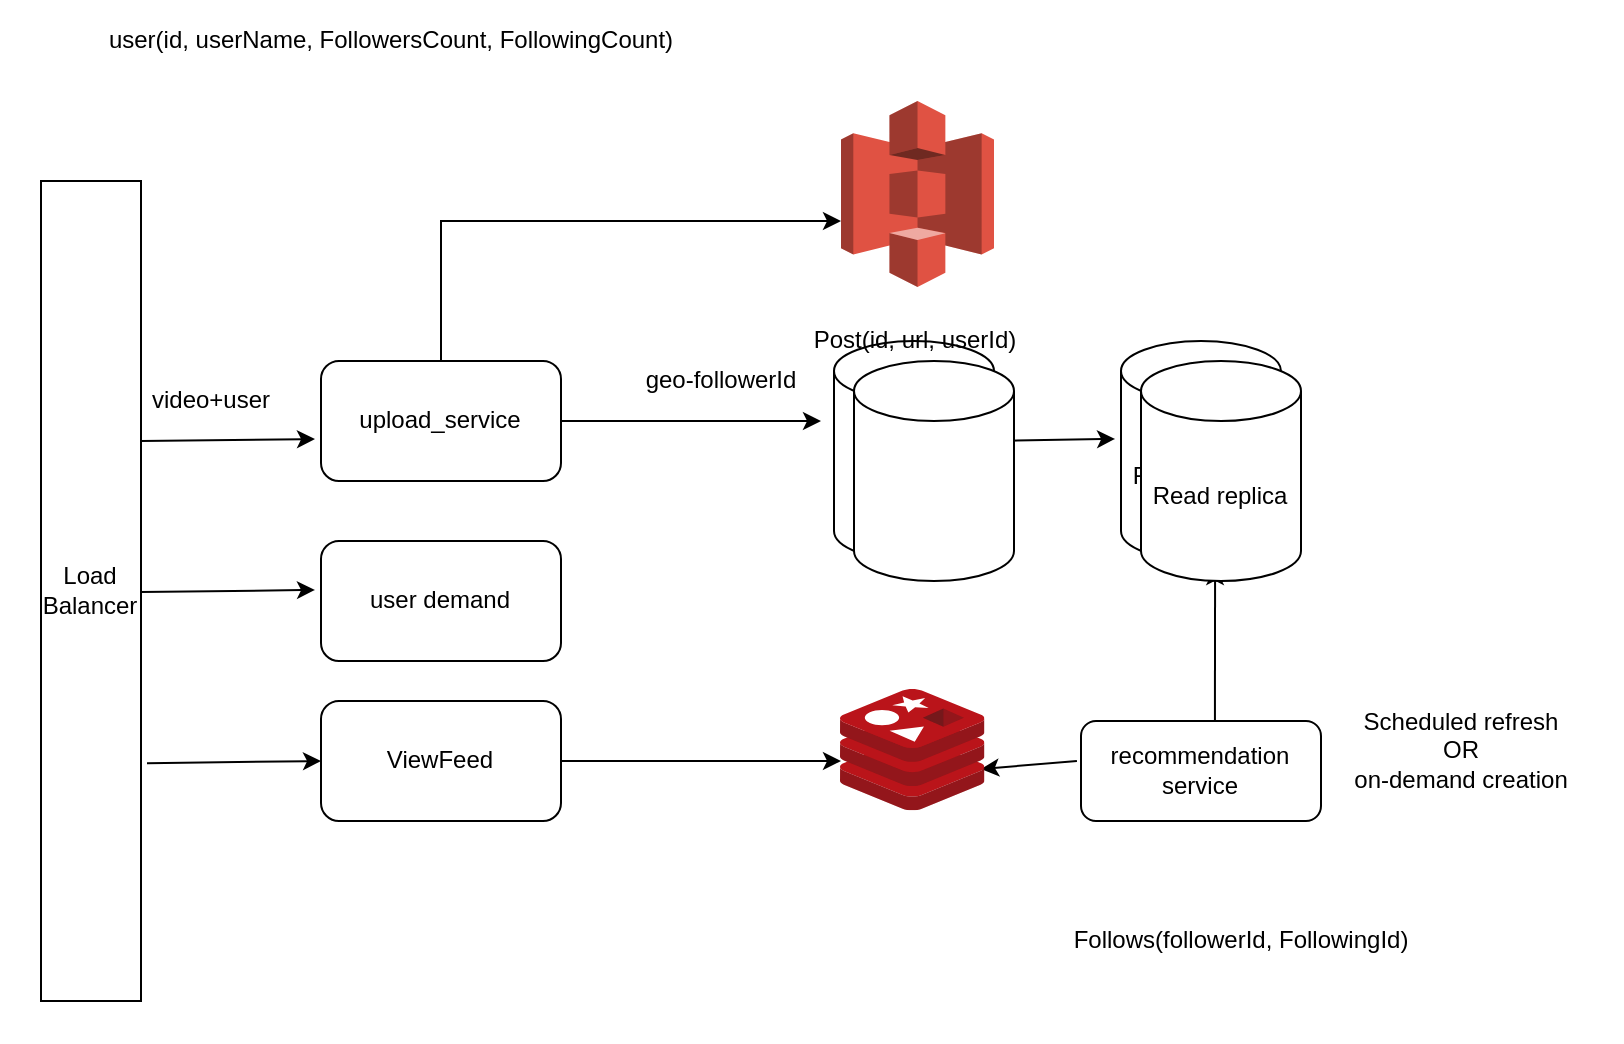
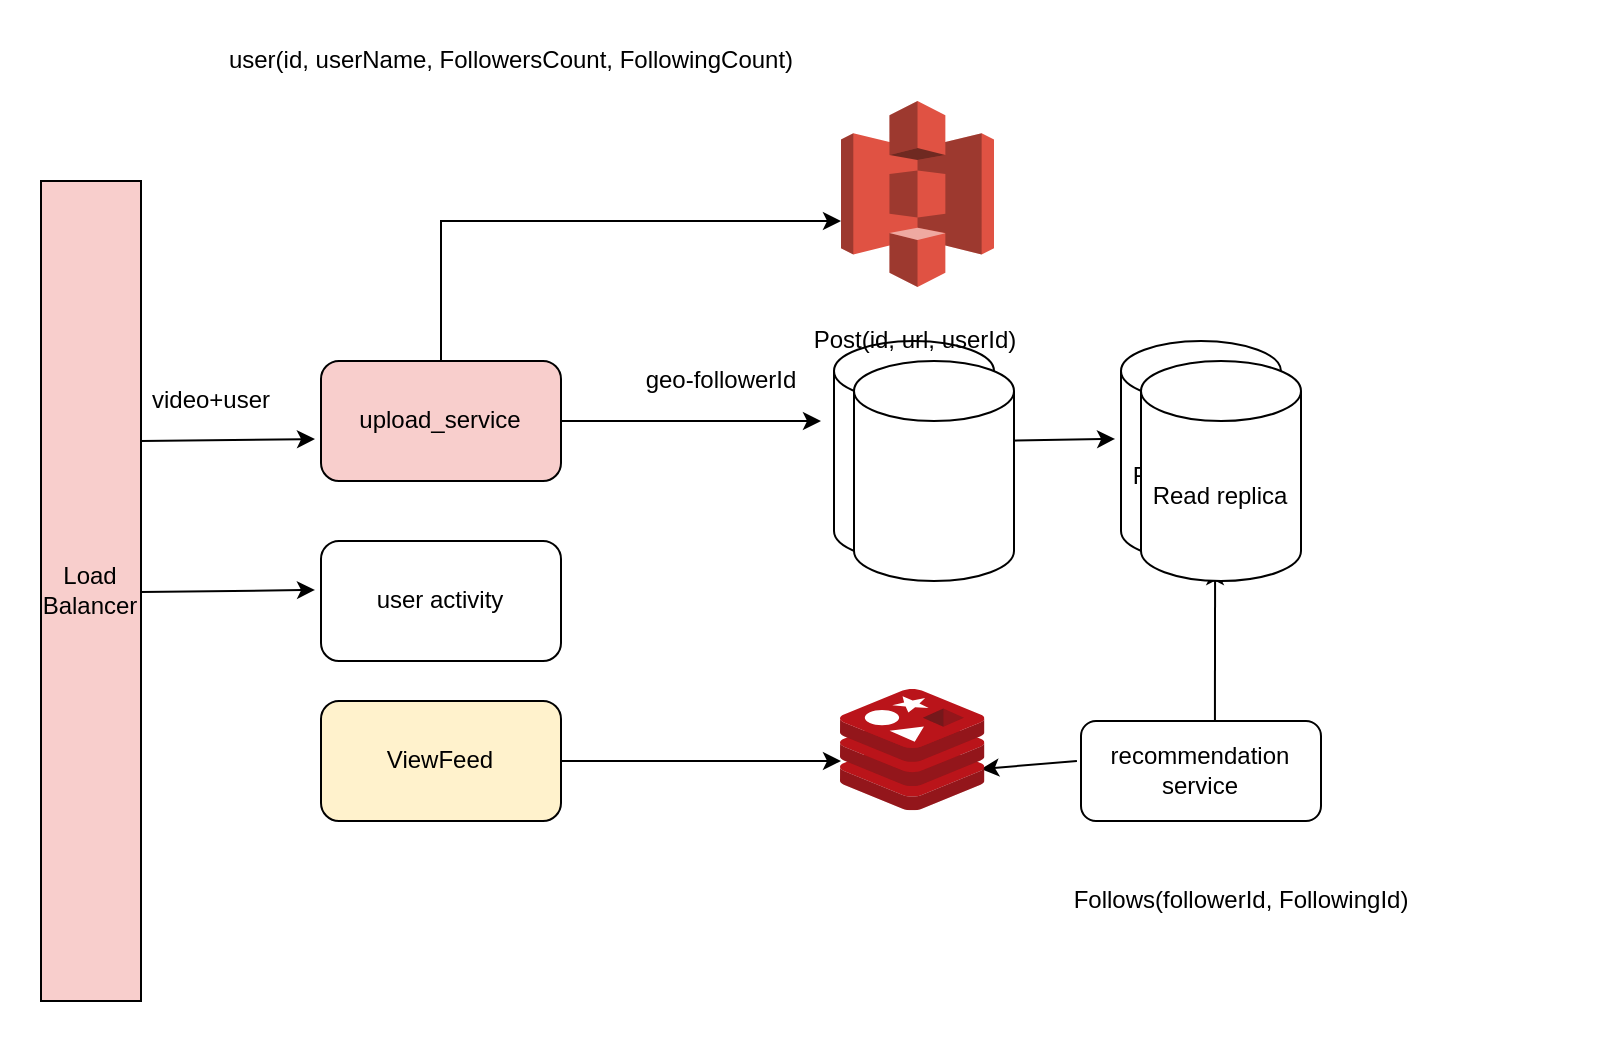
(391, 41) -> (511, 61)
(441, 421) -> (441, 421)
(91, 591) -> (91, 591)
(441, 601) -> (441, 601)
(1461, 751) -> none
(441, 761) -> (441, 761)
(227, 762) -> none
(1241, 941) -> (1241, 901)
